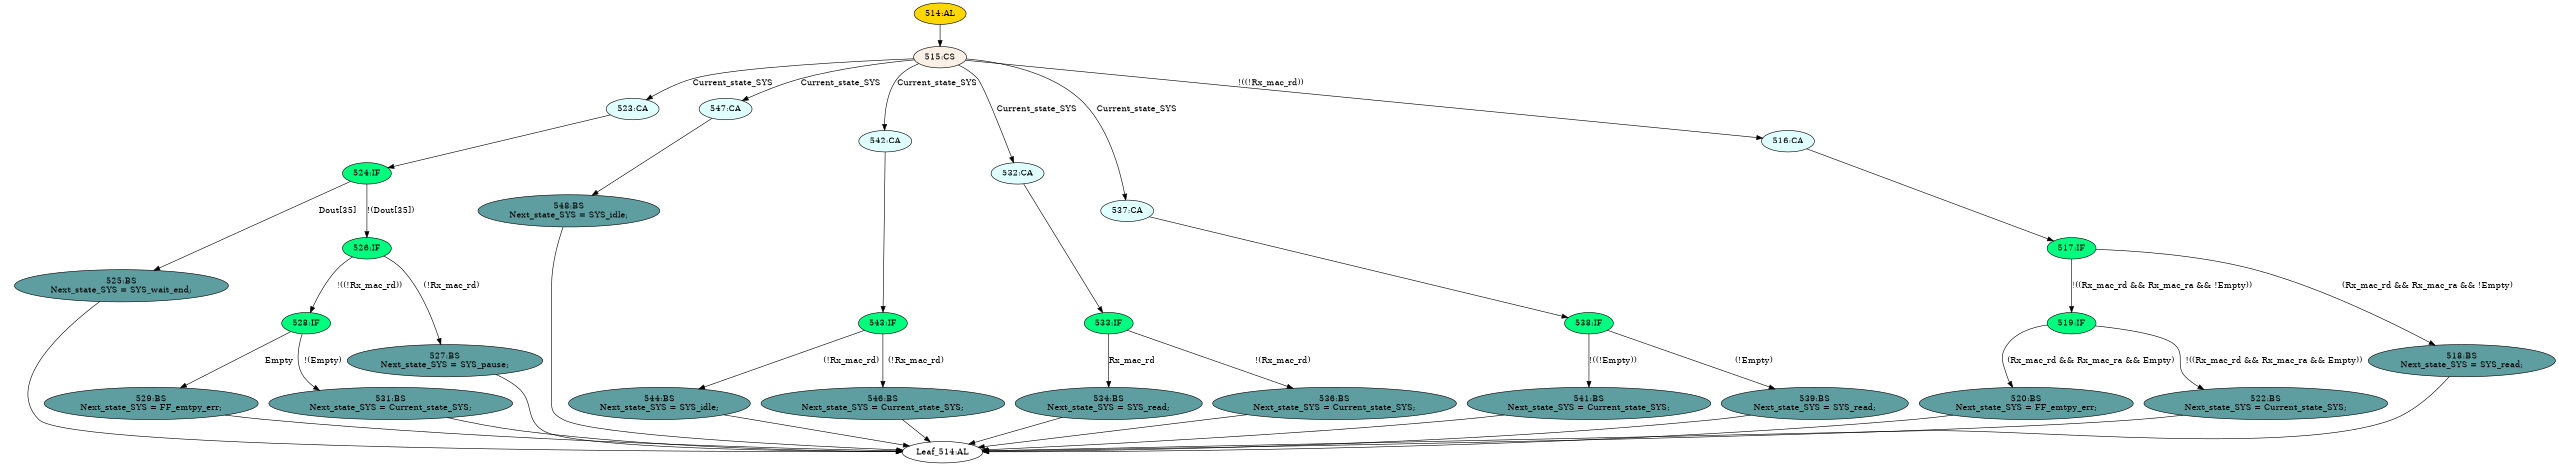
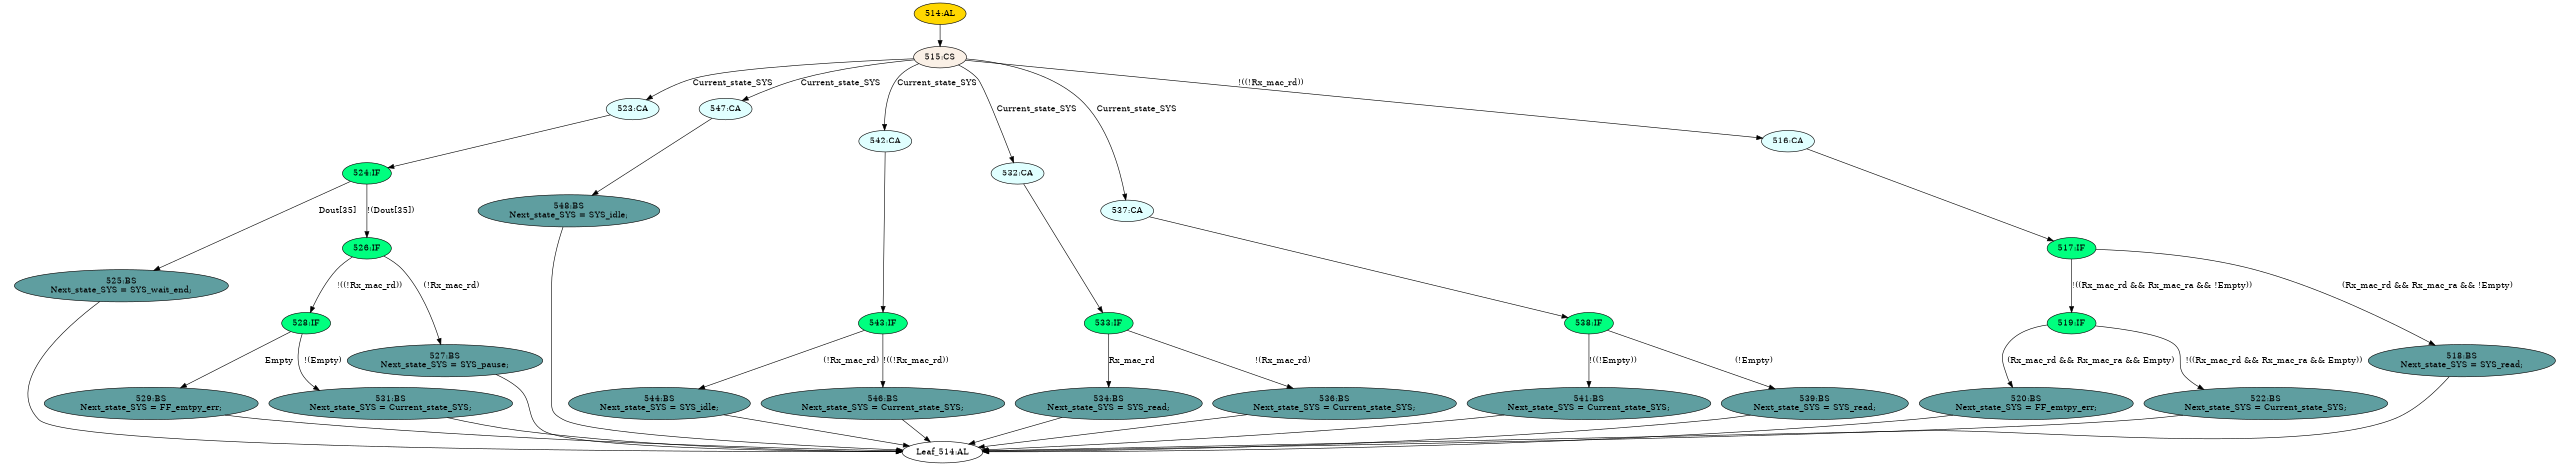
(916, 361) -> (916, 361)
